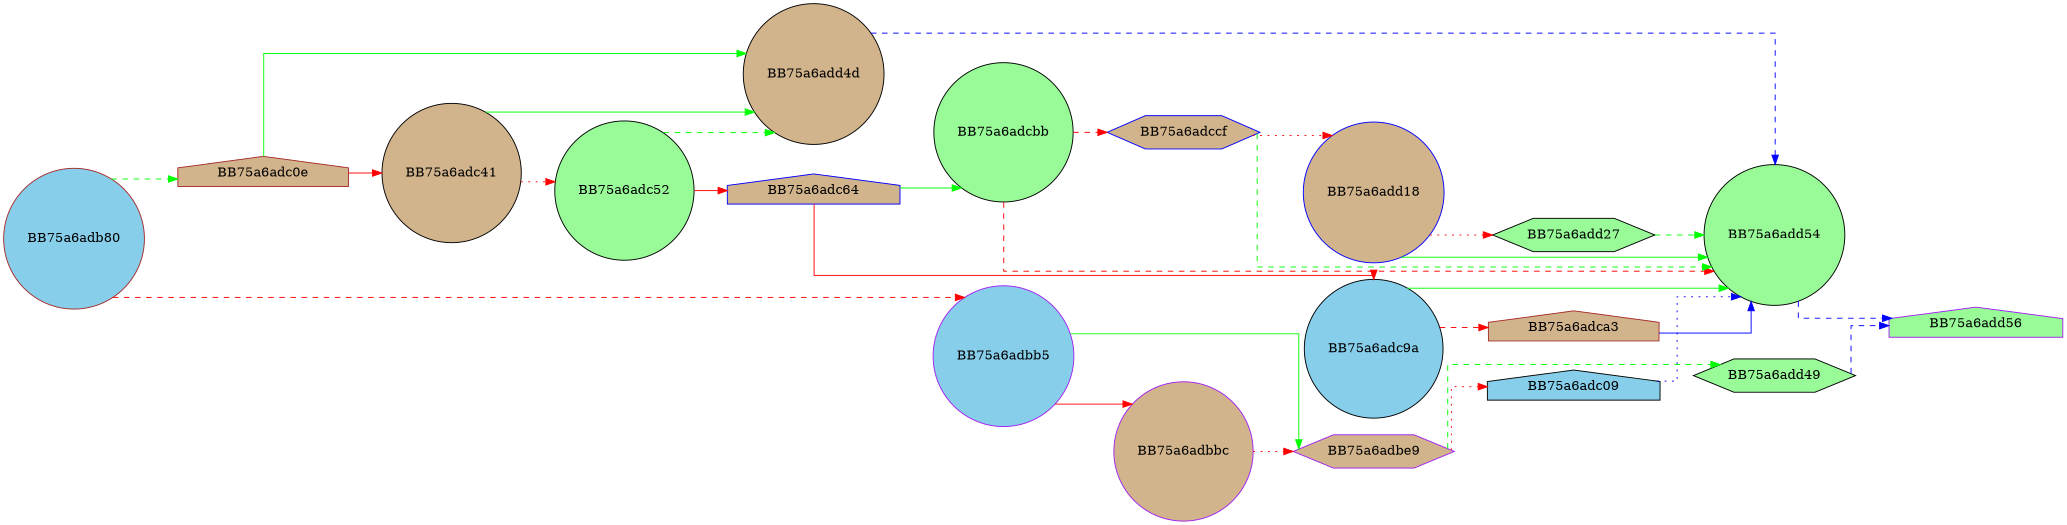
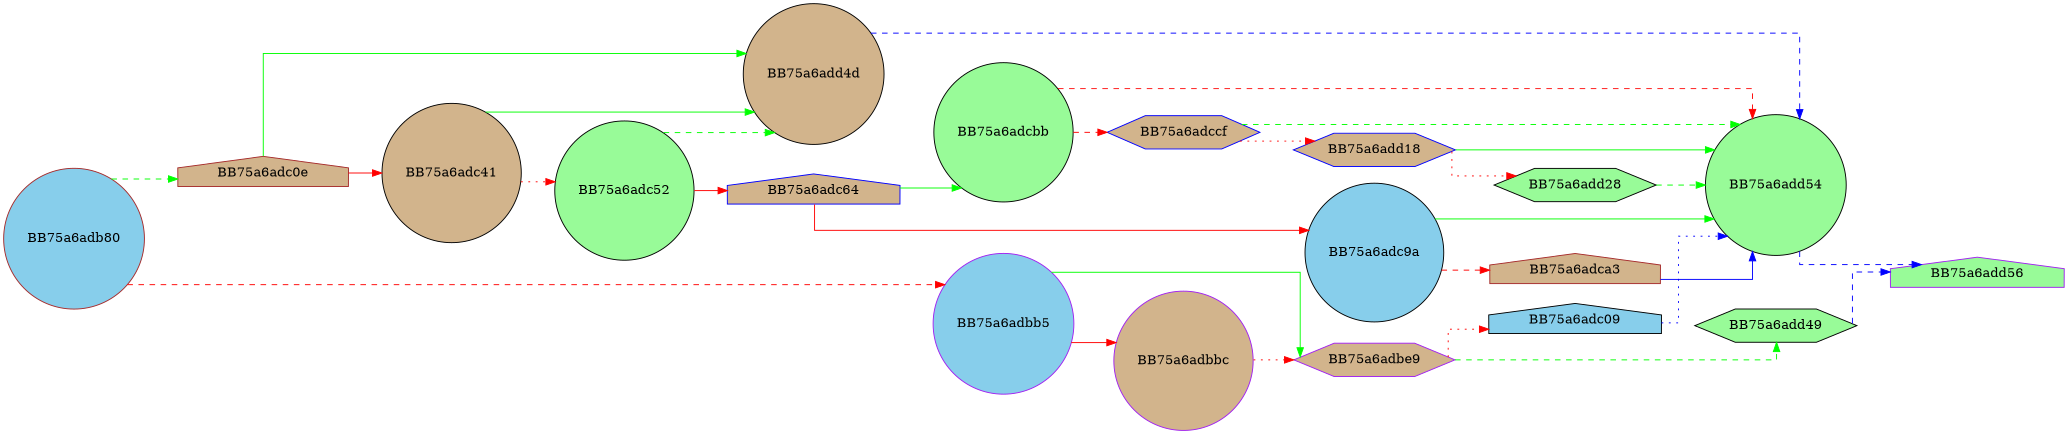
(1374, 192) -> (1374, 150)
(1574, 235) -> (1575, 185)
